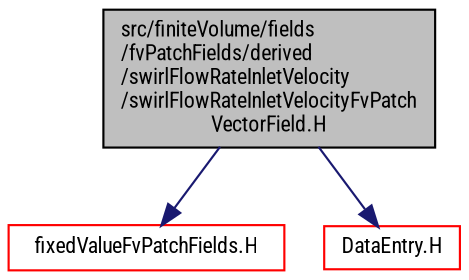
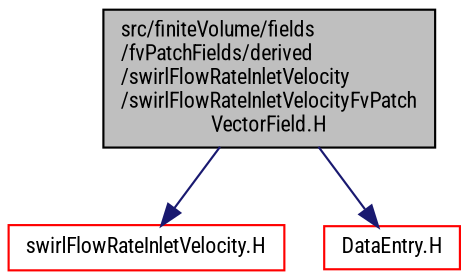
(146, 248) -> (146, 248)
